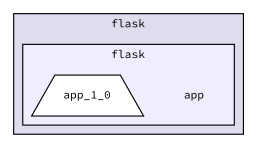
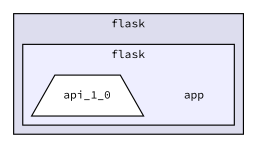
(88, 96) -> (88, 96)
